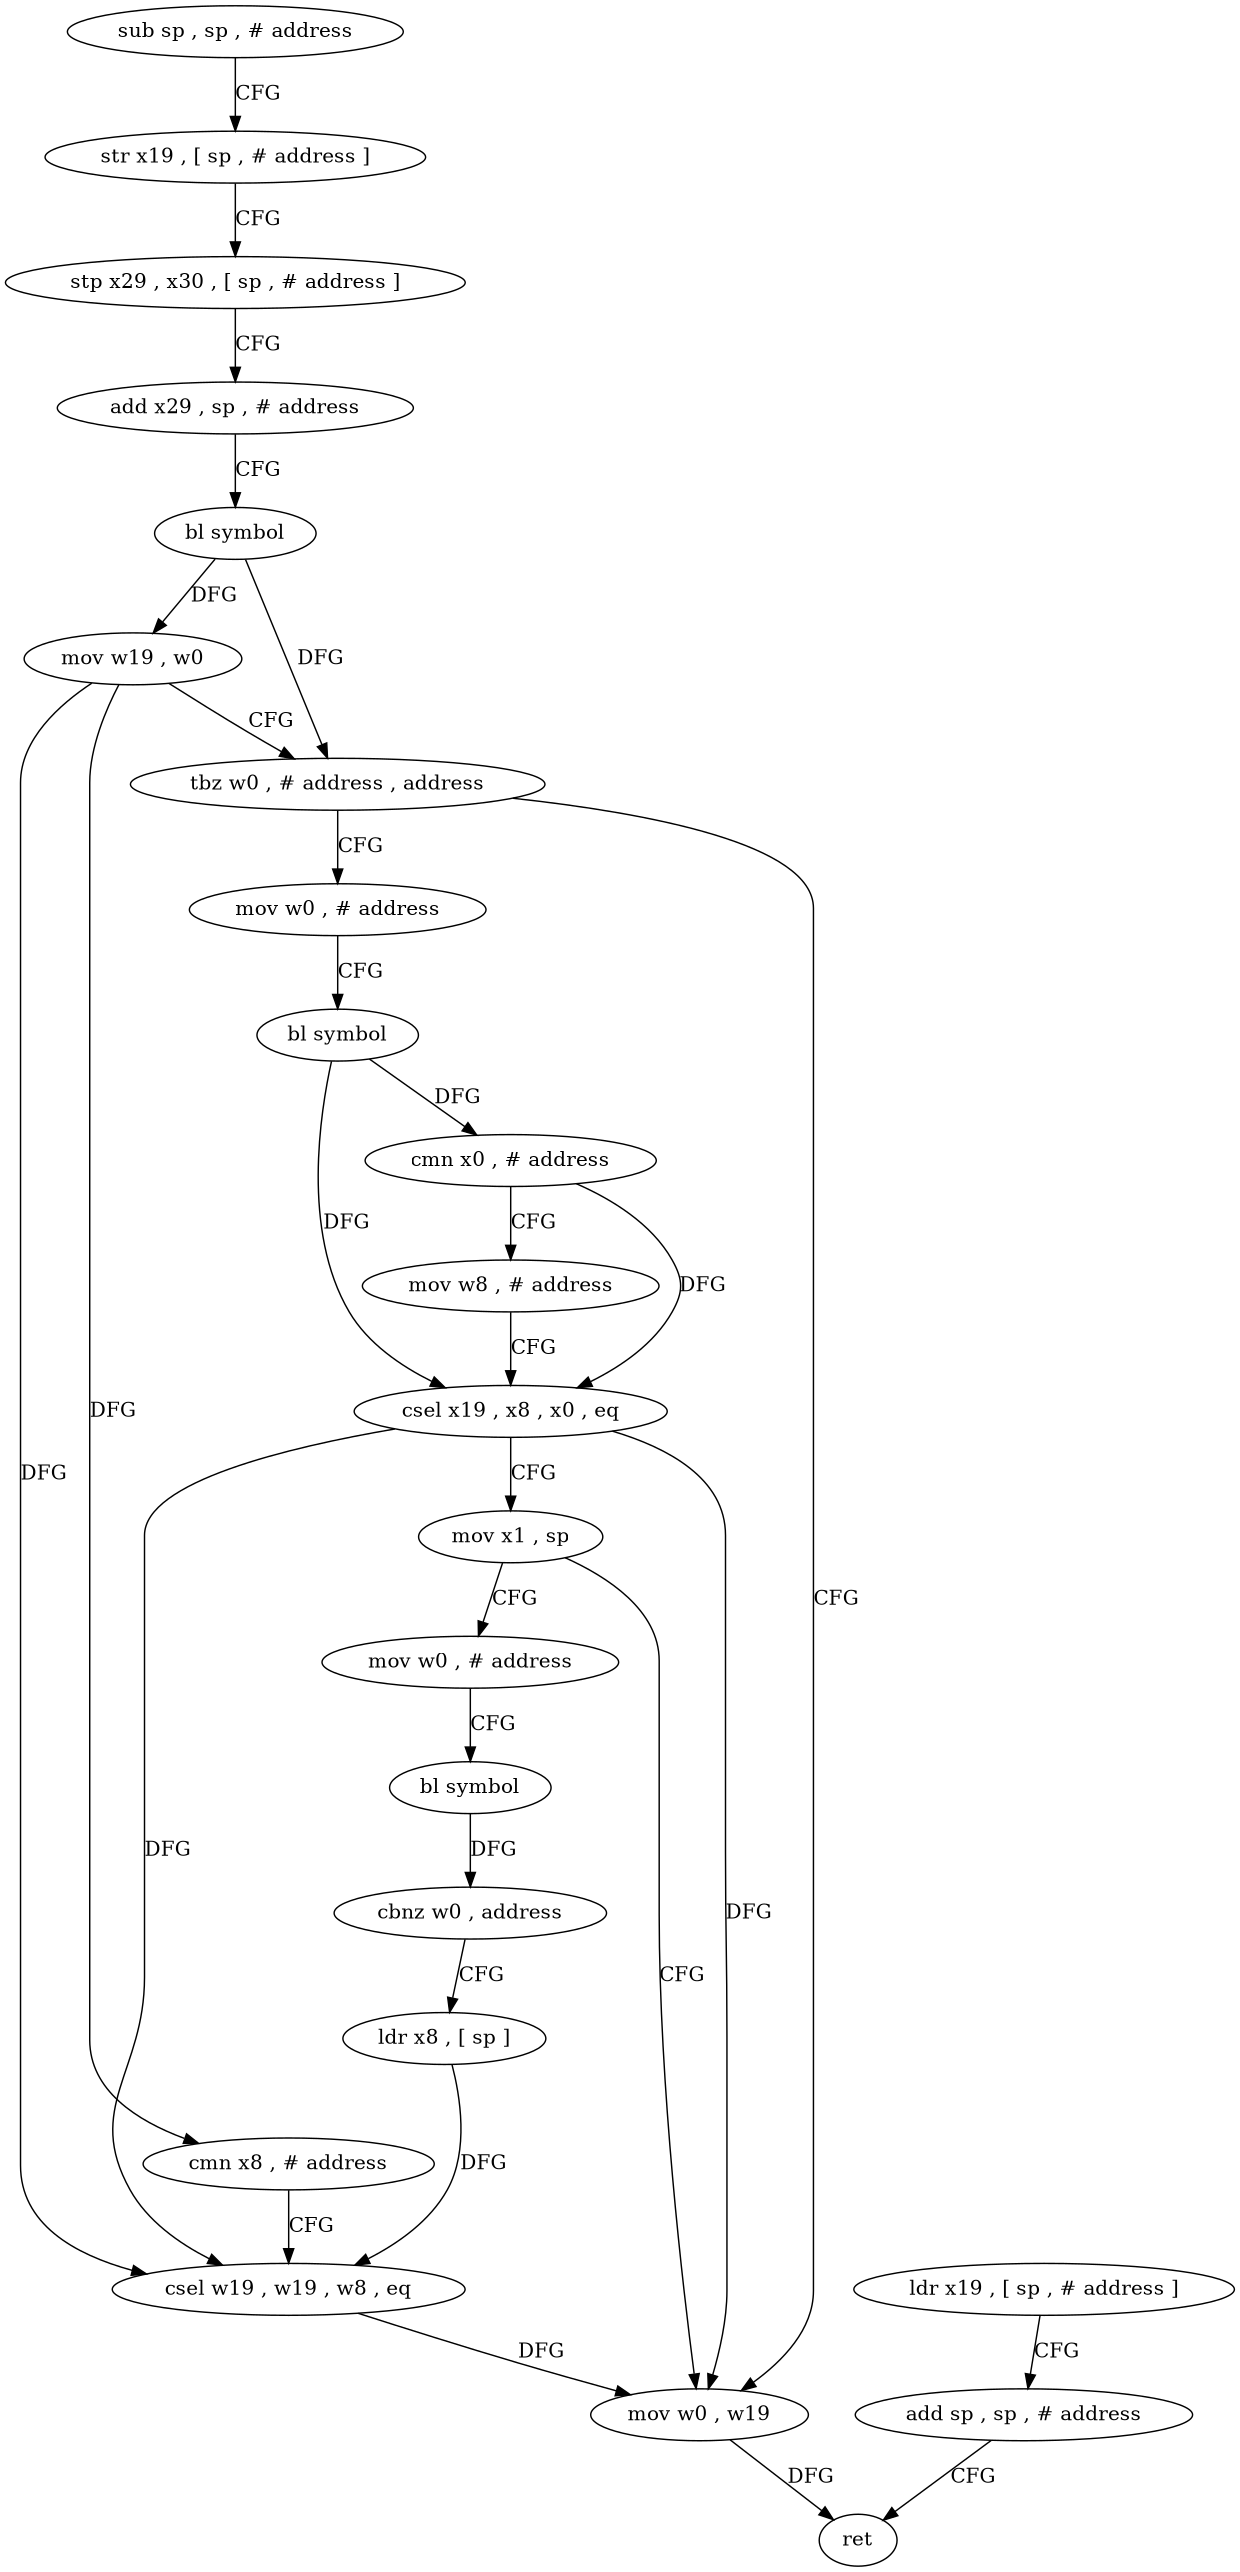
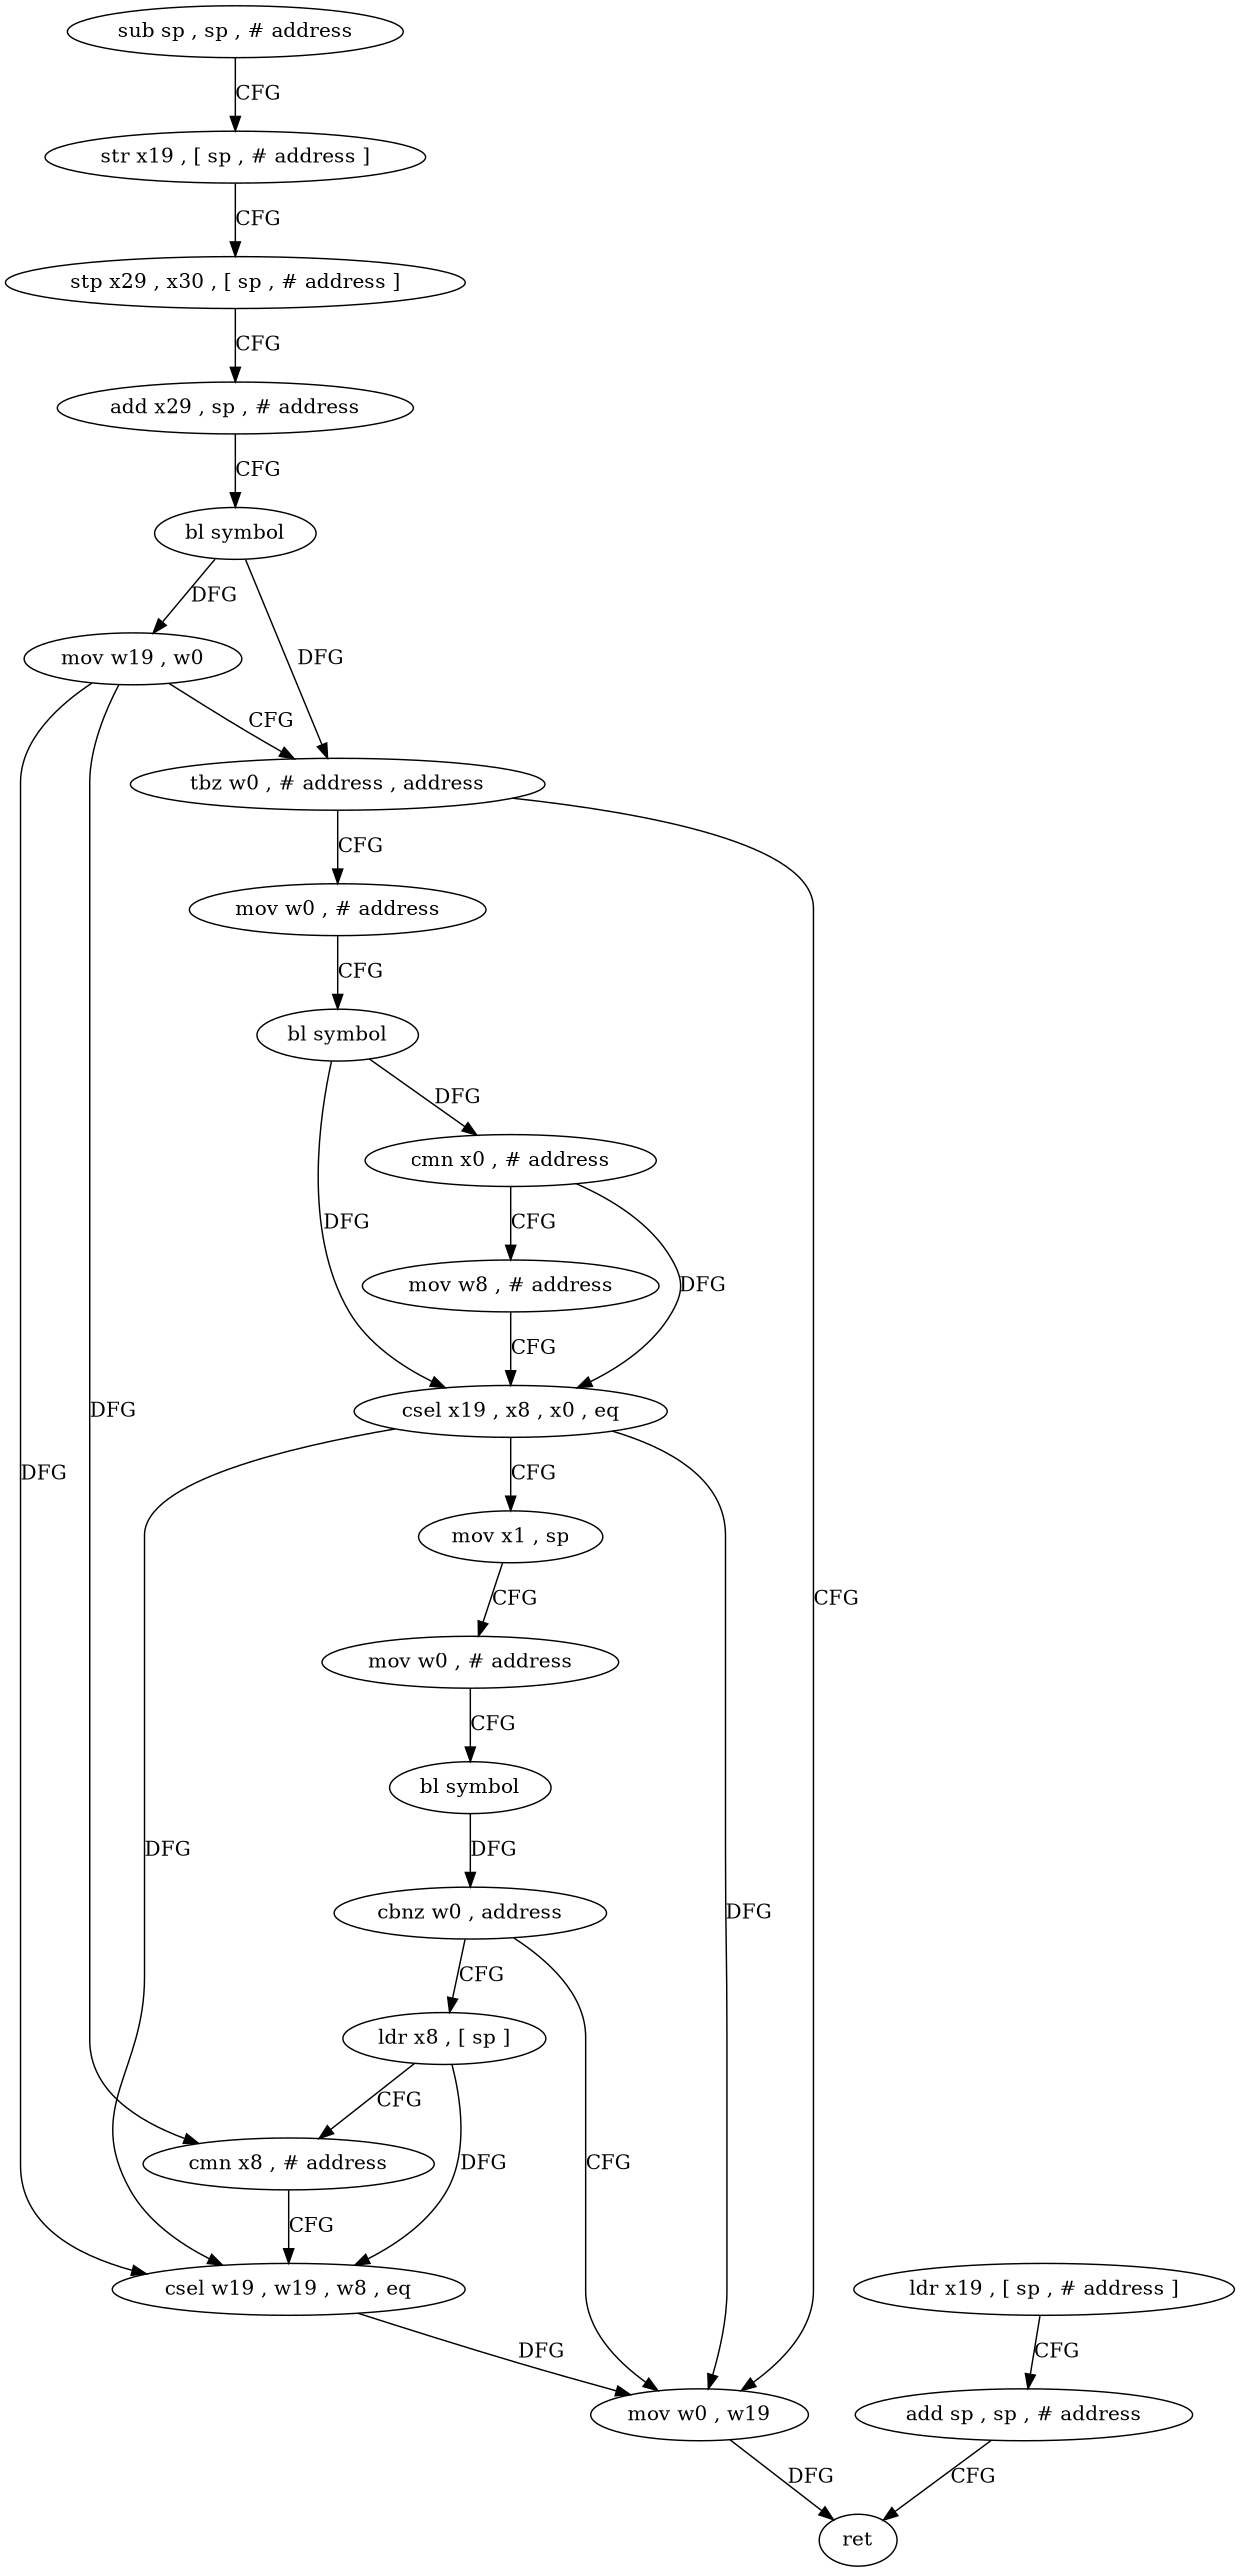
(660, 1944) -> (586, 2157)
none -> (373, 2096)
